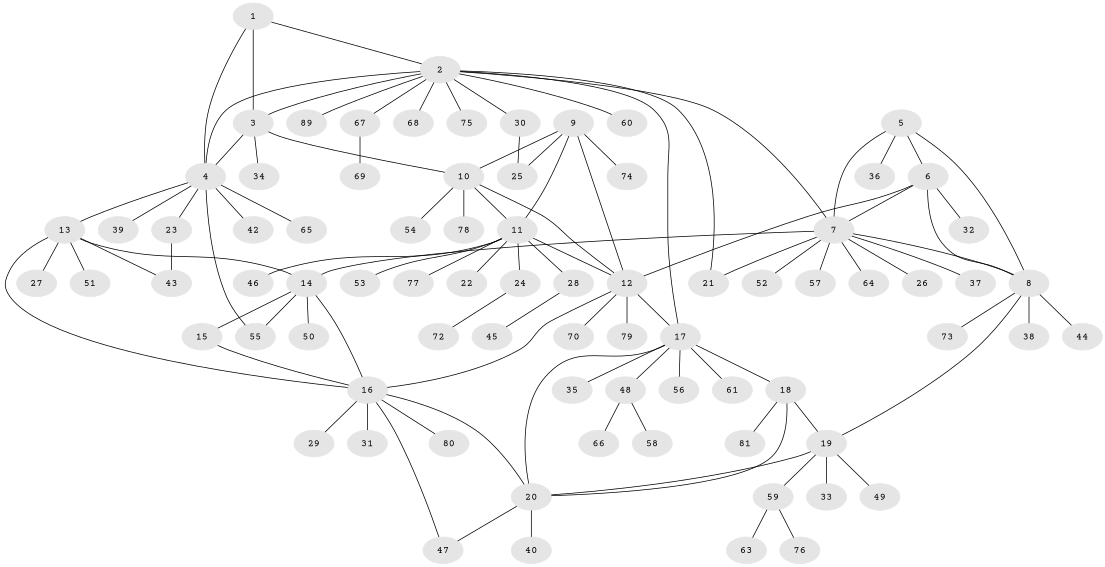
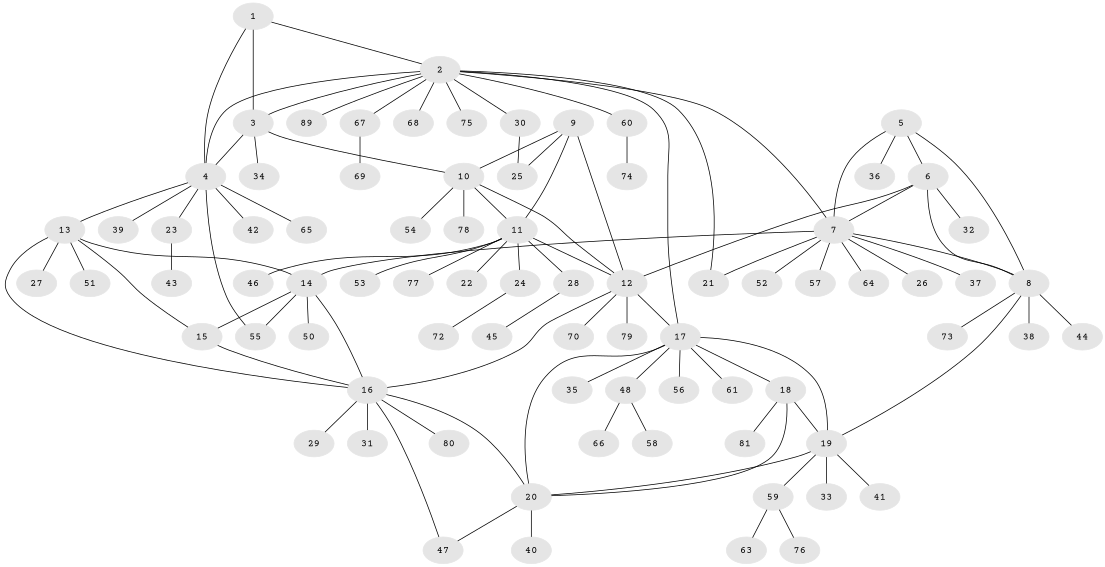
(600, 150) -> (627, 150)
(118, 257) -> (132, 285)
none -> (787, 357)
(880, 497) -> (880, 497)
